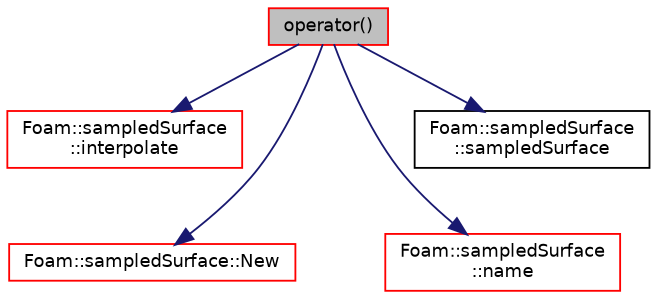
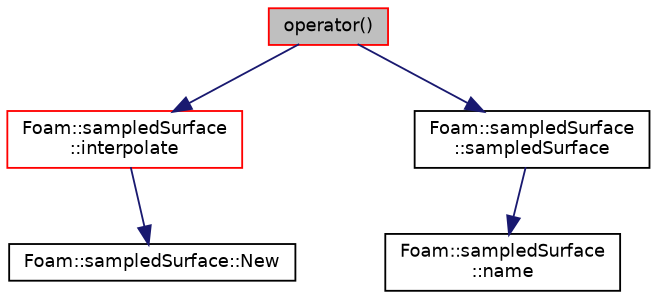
(381, 142) -> (520, 192)
(271, 150) -> (138, 197)
(152, 262) -> (152, 262)
(503, 262) -> (503, 262)
